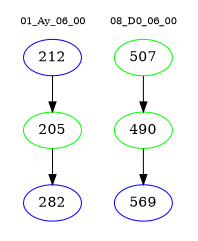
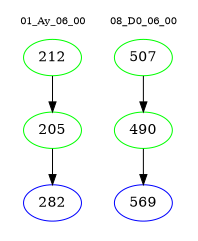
(53, 58) -> (53, 58)
